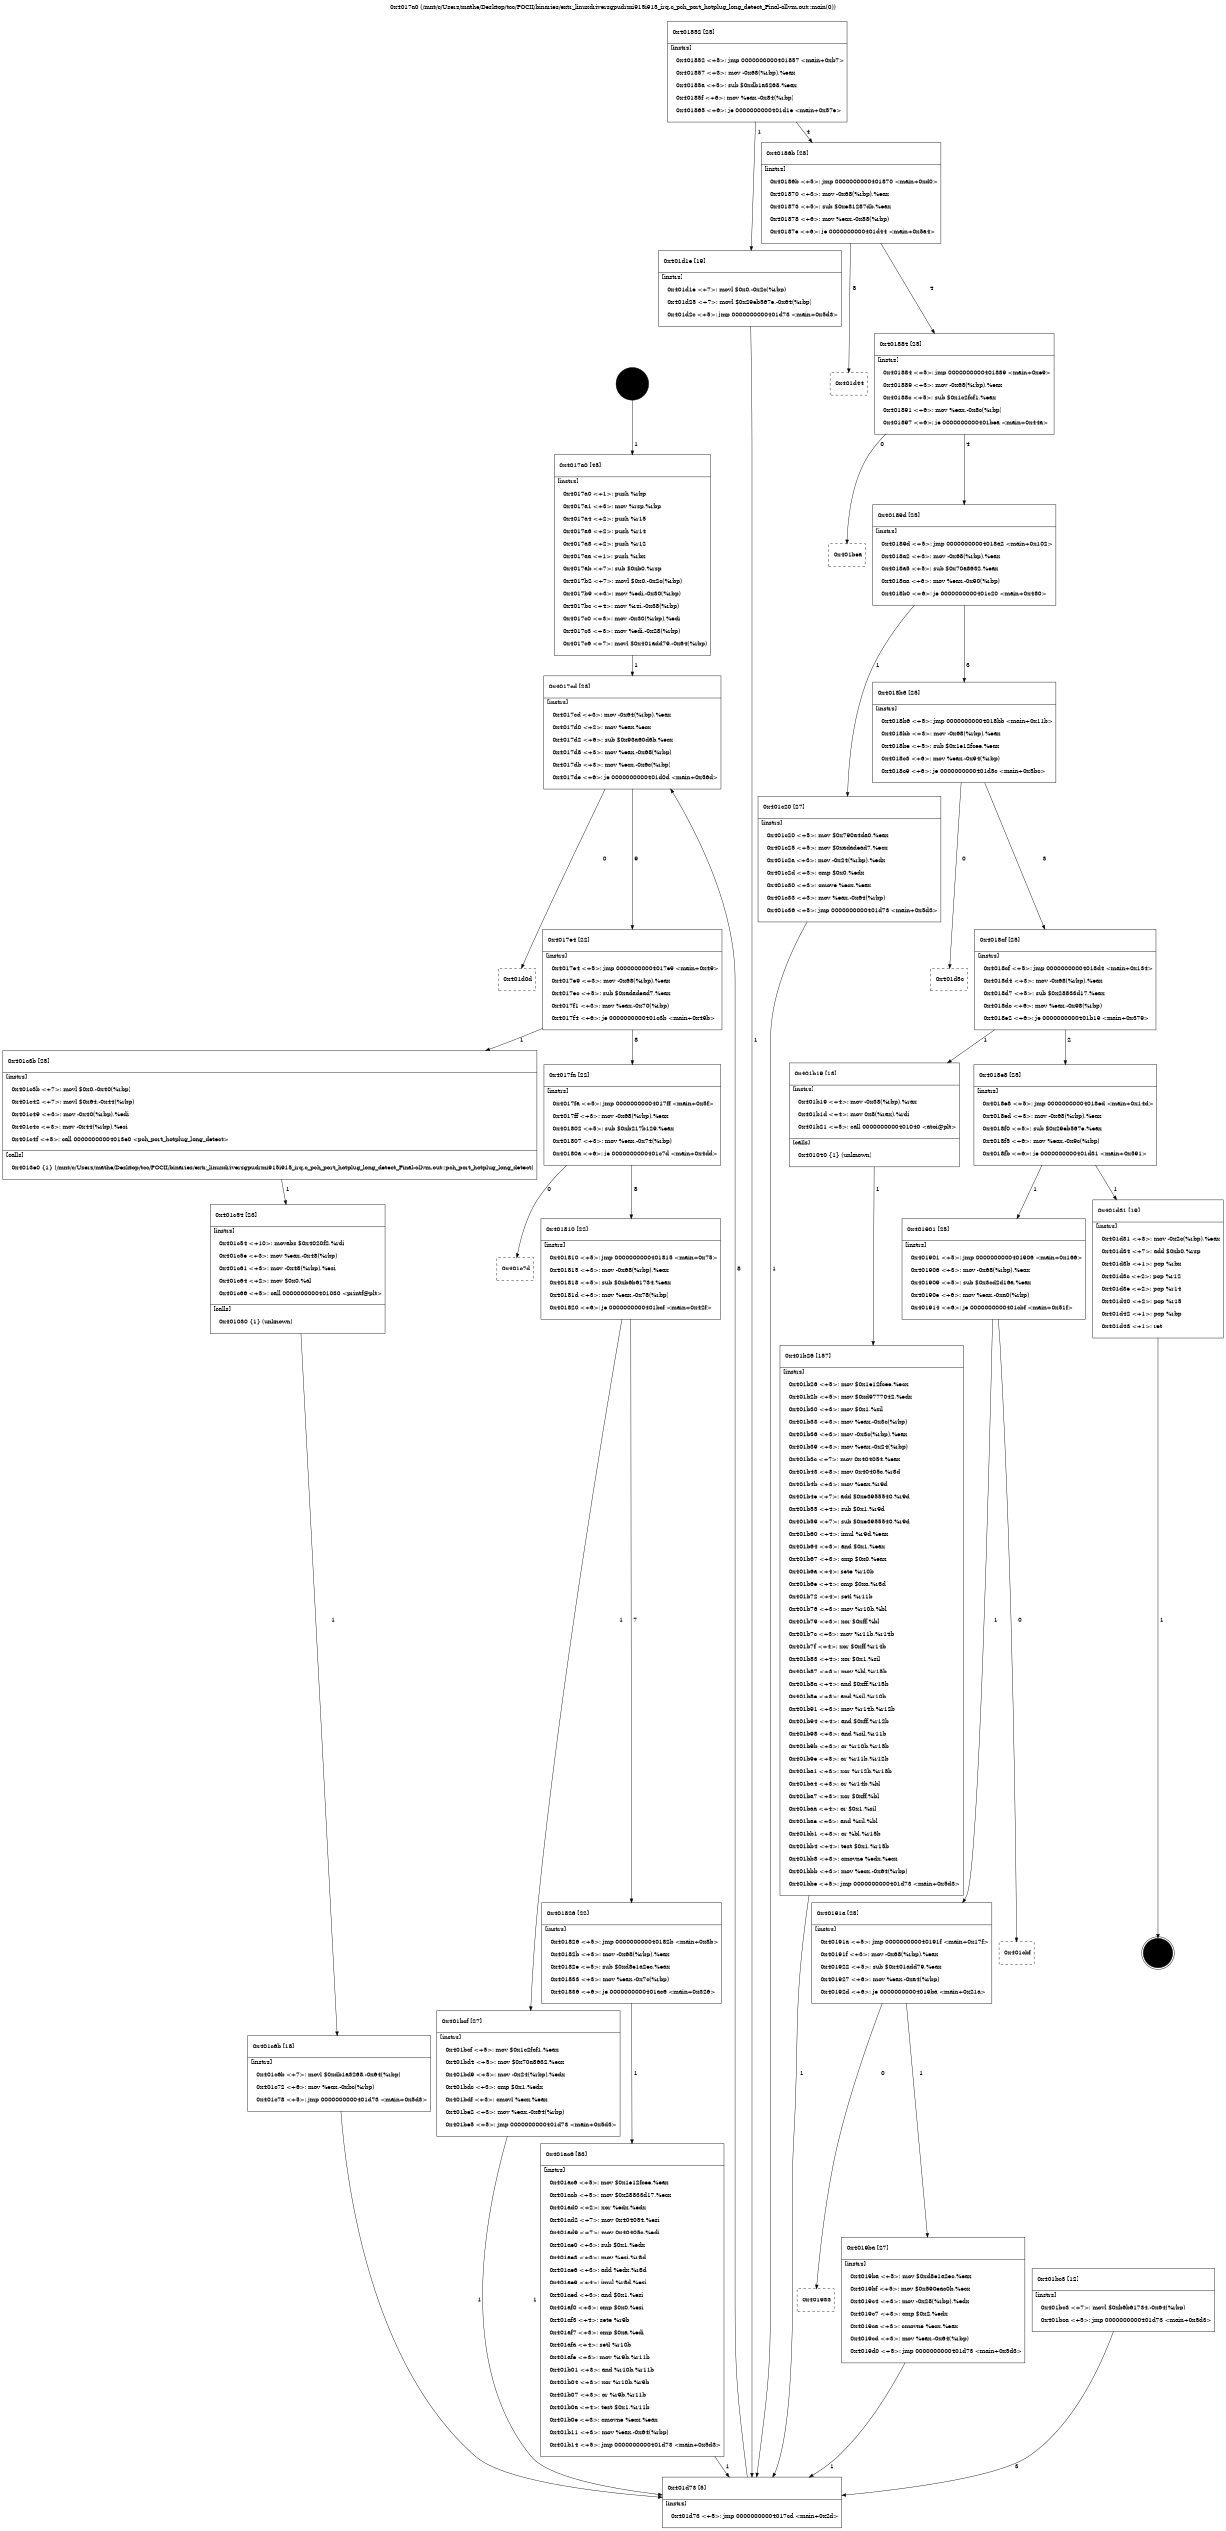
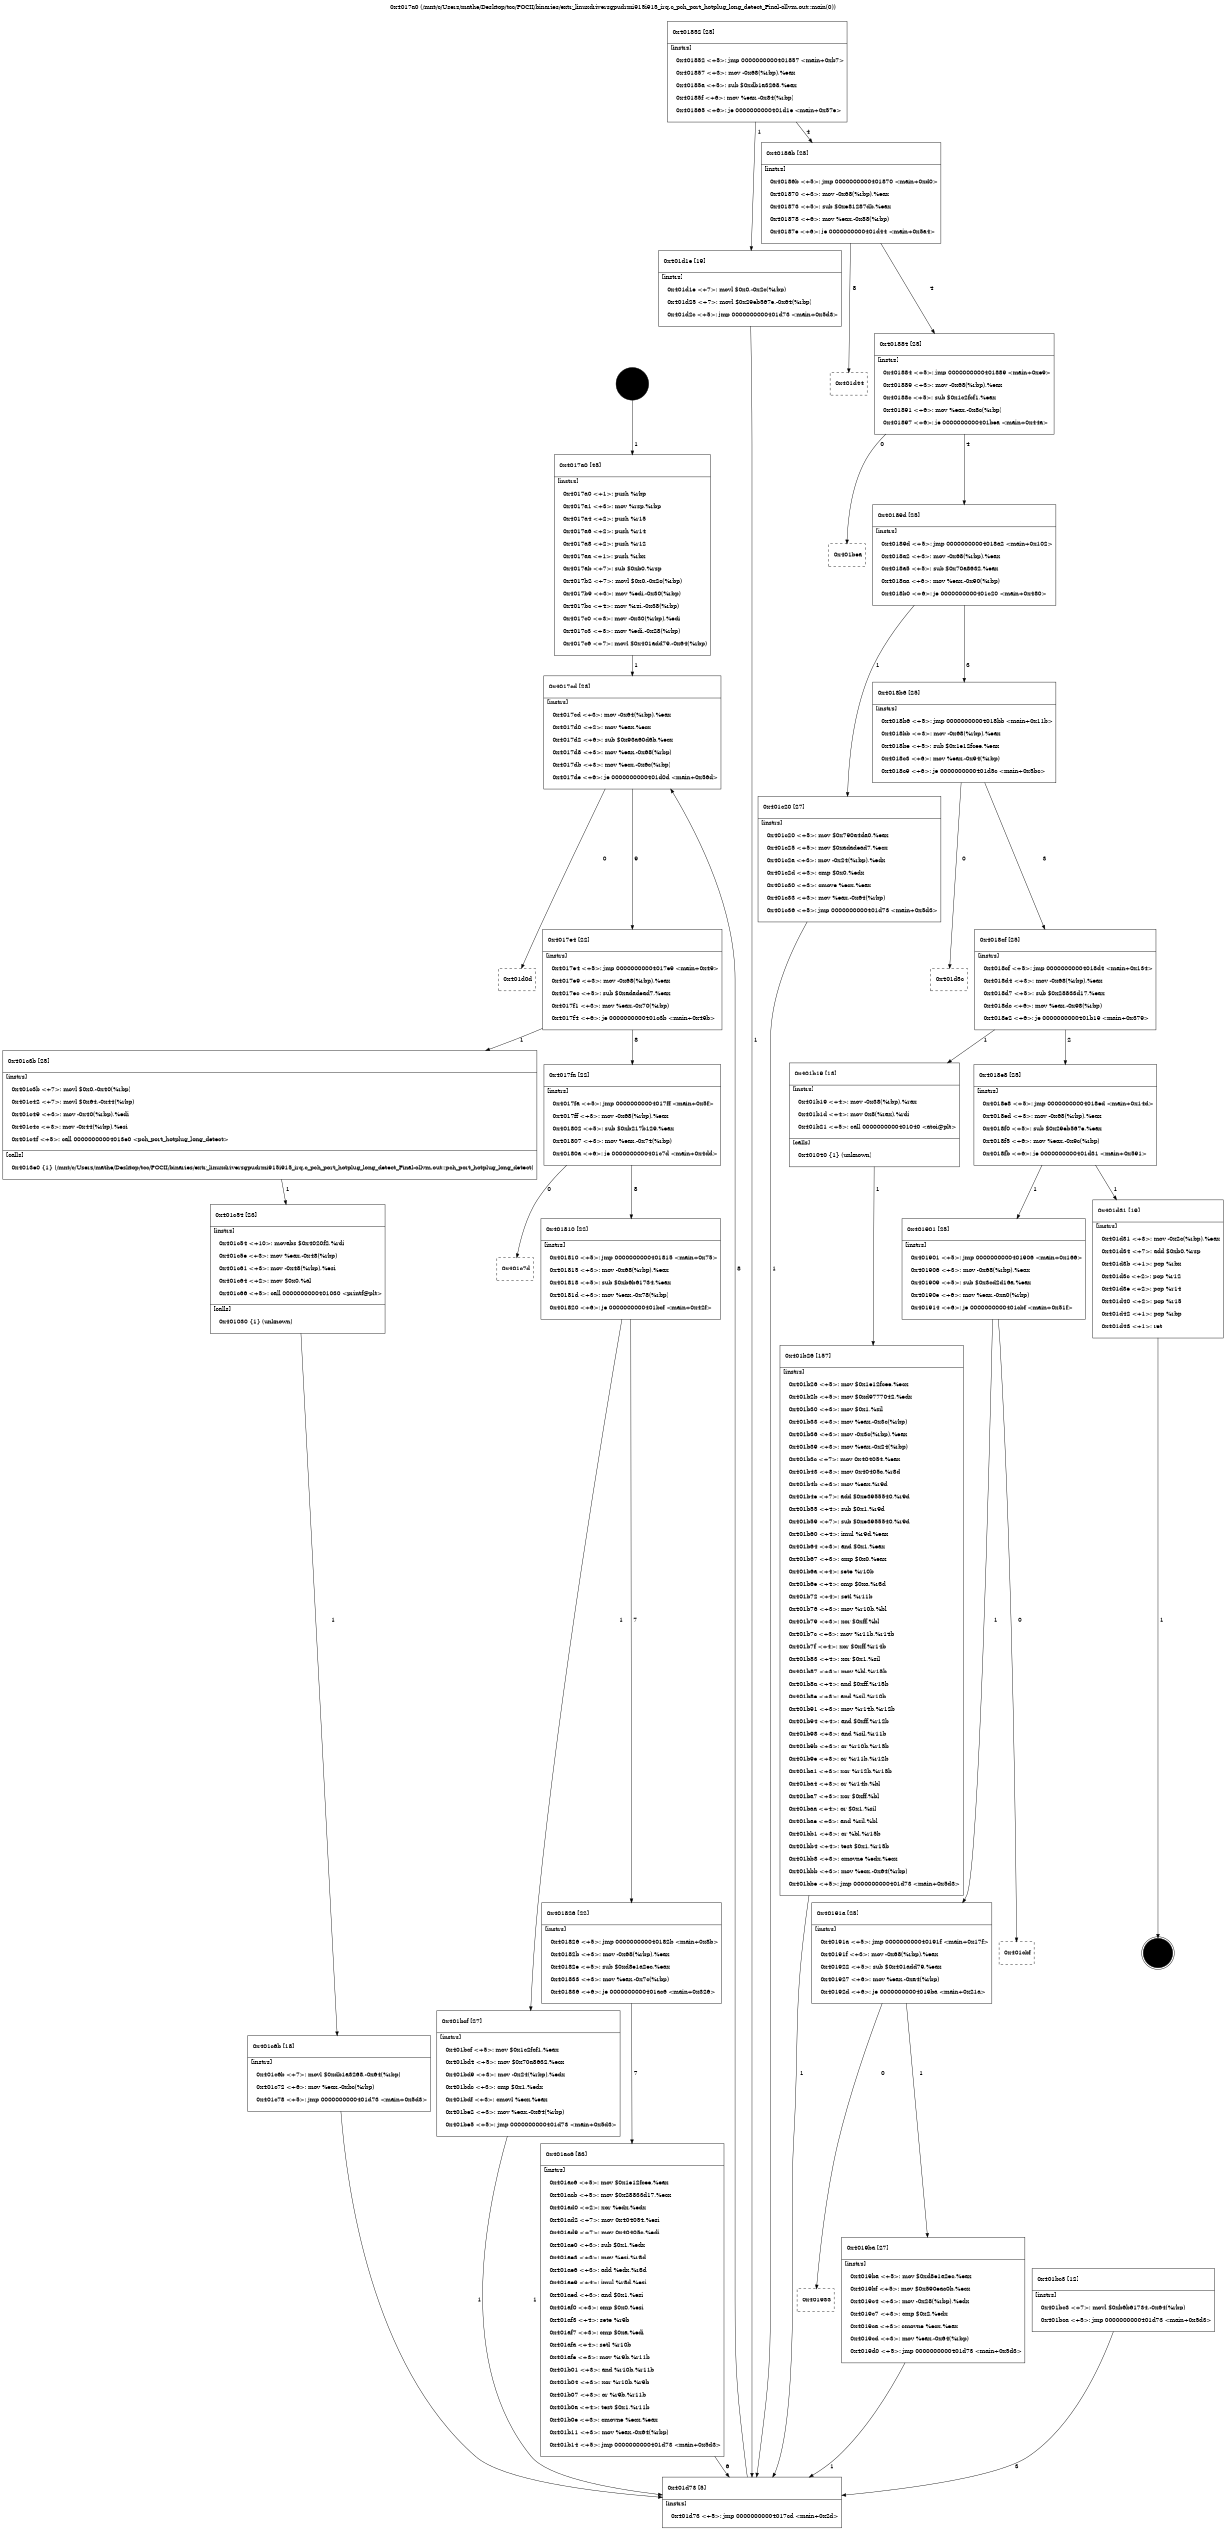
(635, 2074) -> (635, 2074)
(727, 2467) -> (727, 2467)
